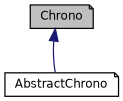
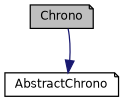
(54, 57) -> (70, 44)
